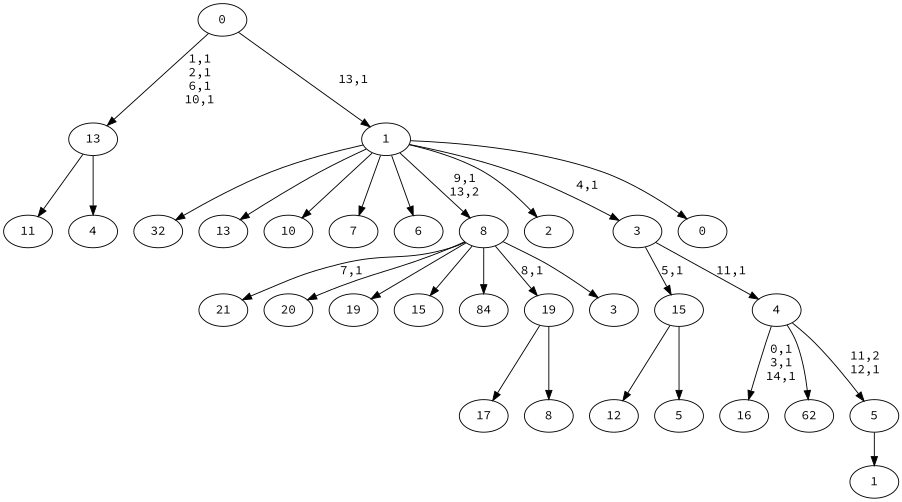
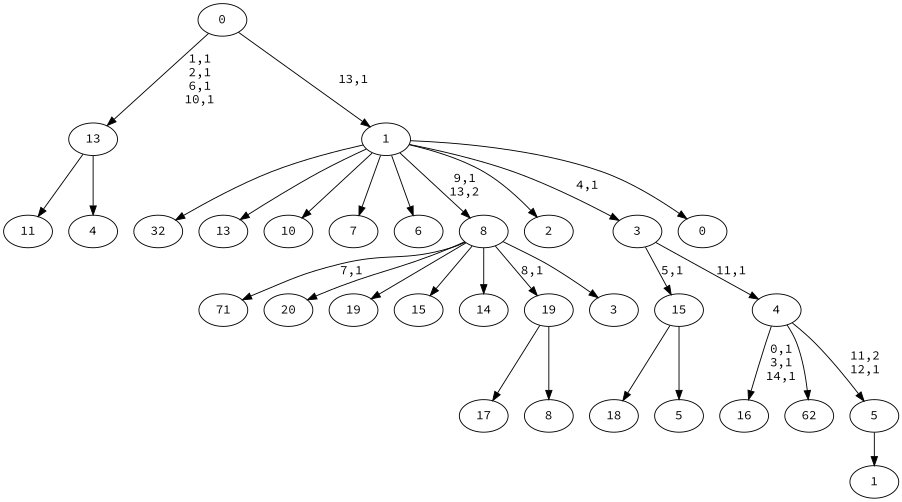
(223, 310) -> (223, 310)
(484, 310) -> (484, 310)
(614, 416) -> (614, 416)
